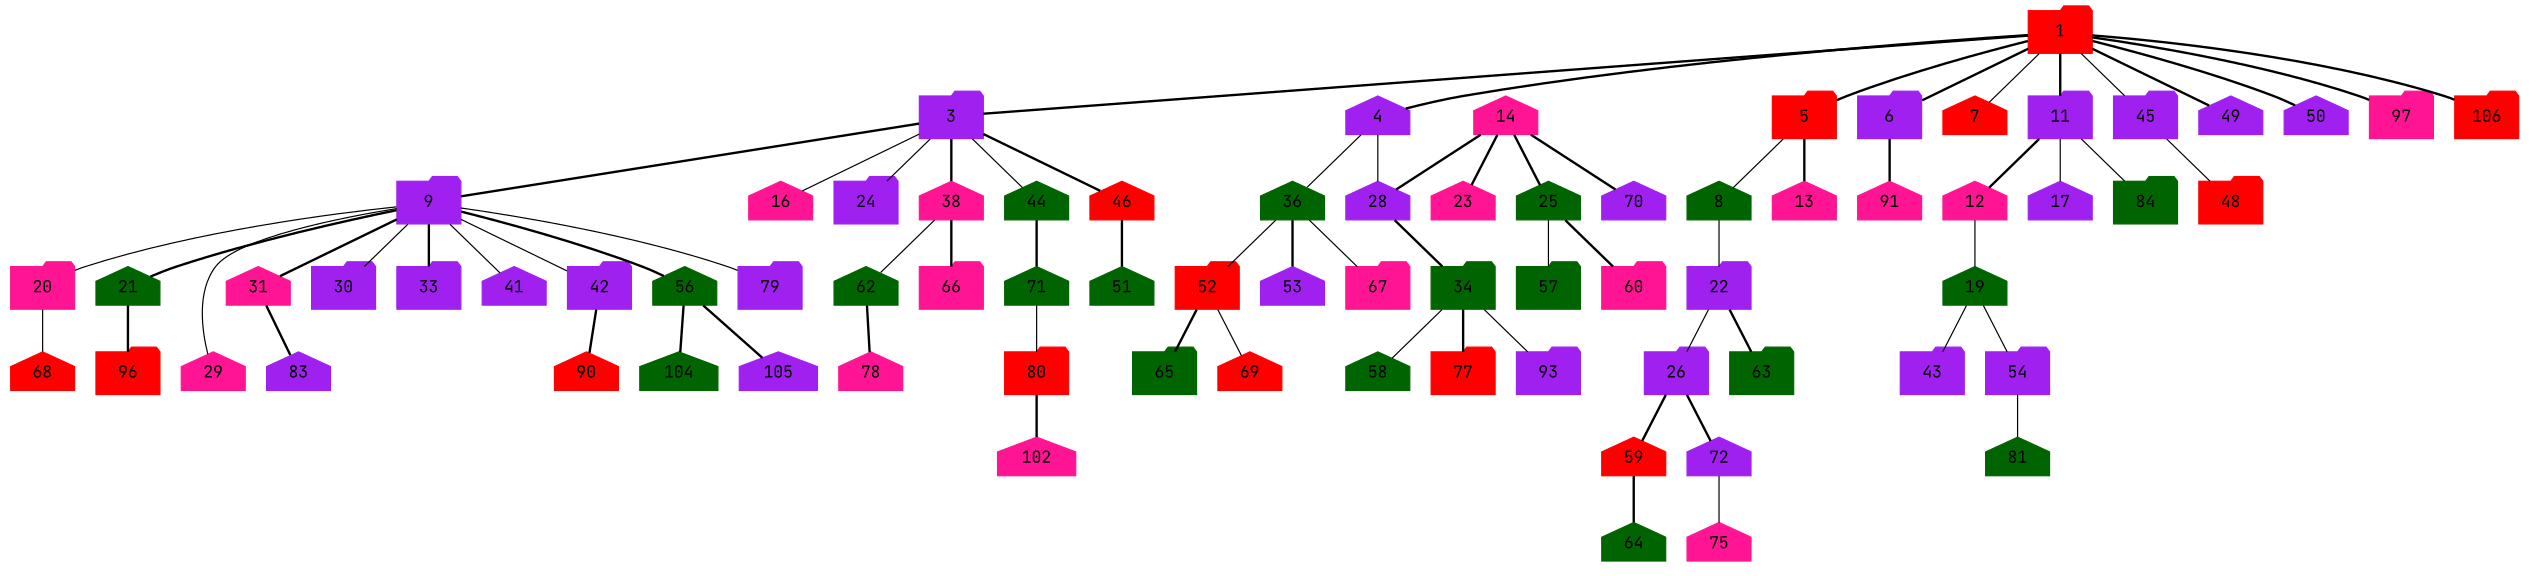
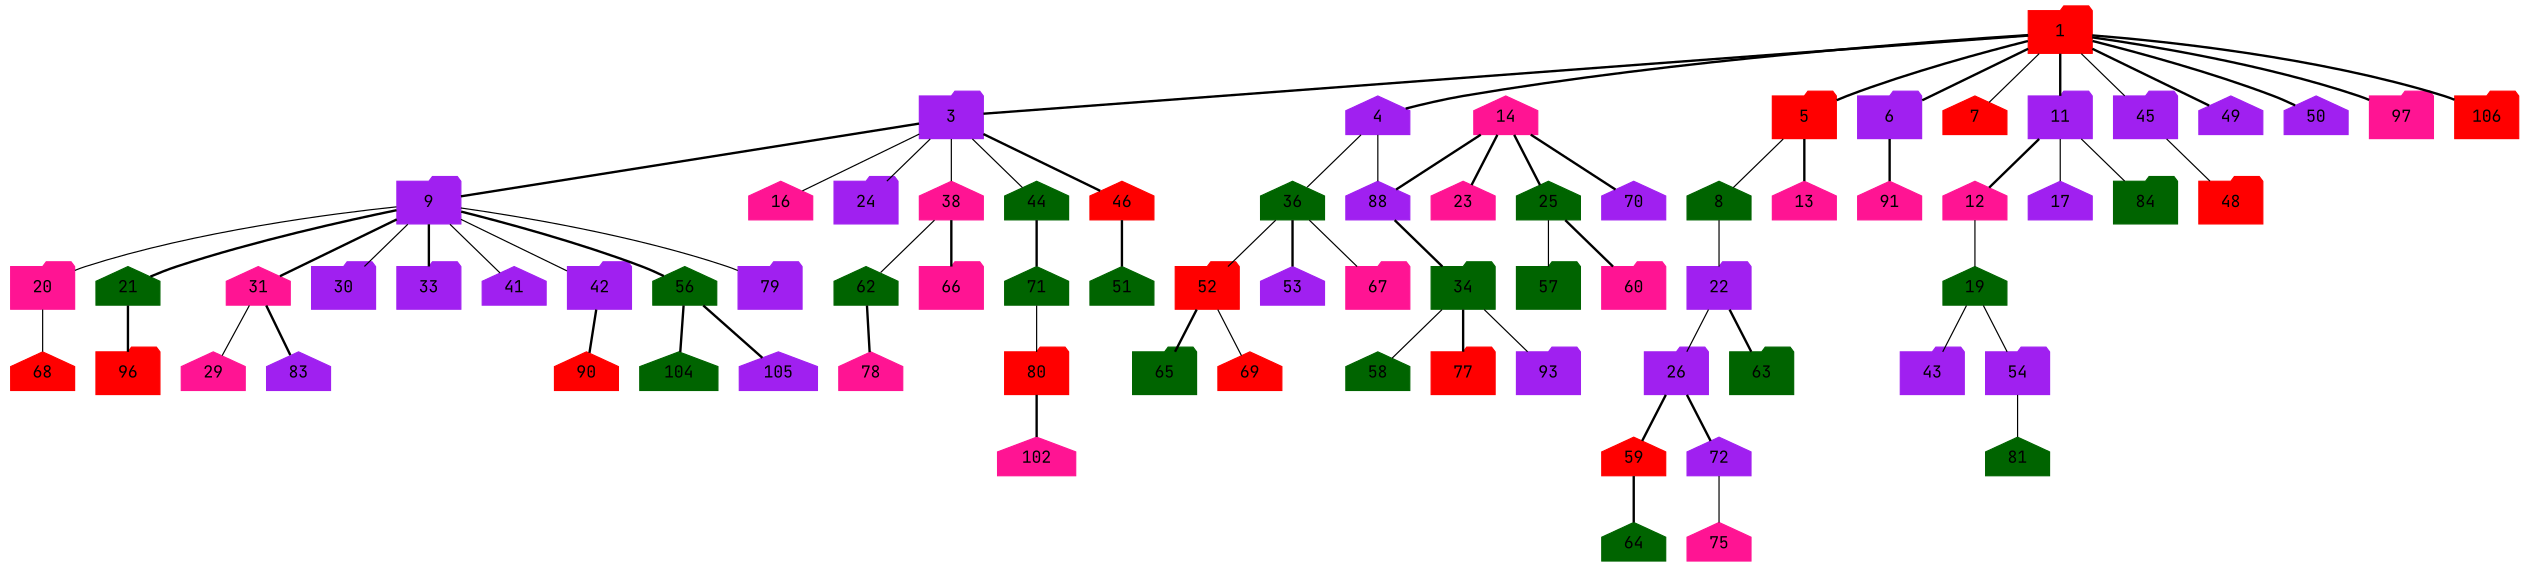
(951, 160) -> (951, 160)
(1378, 203) -> (1378, 203)
(222, 261) -> (236, 331)
